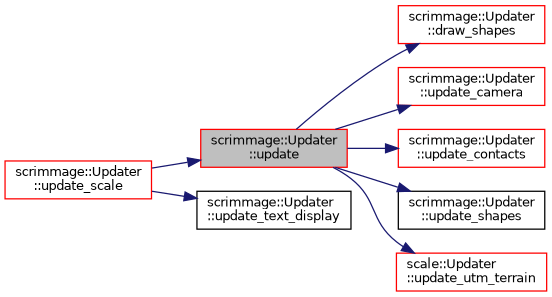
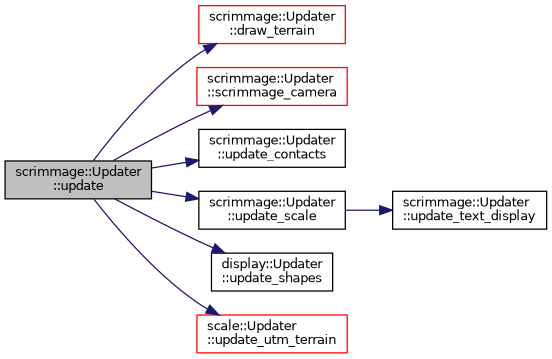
(472, 25) -> (272, 25)
(472, 86) -> (272, 86)
(274, 148) -> (78, 180)
(472, 148) -> (272, 148)
(170, 165) -> (169, 194)
(78, 180) -> (272, 210)
(472, 210) -> (272, 272)
